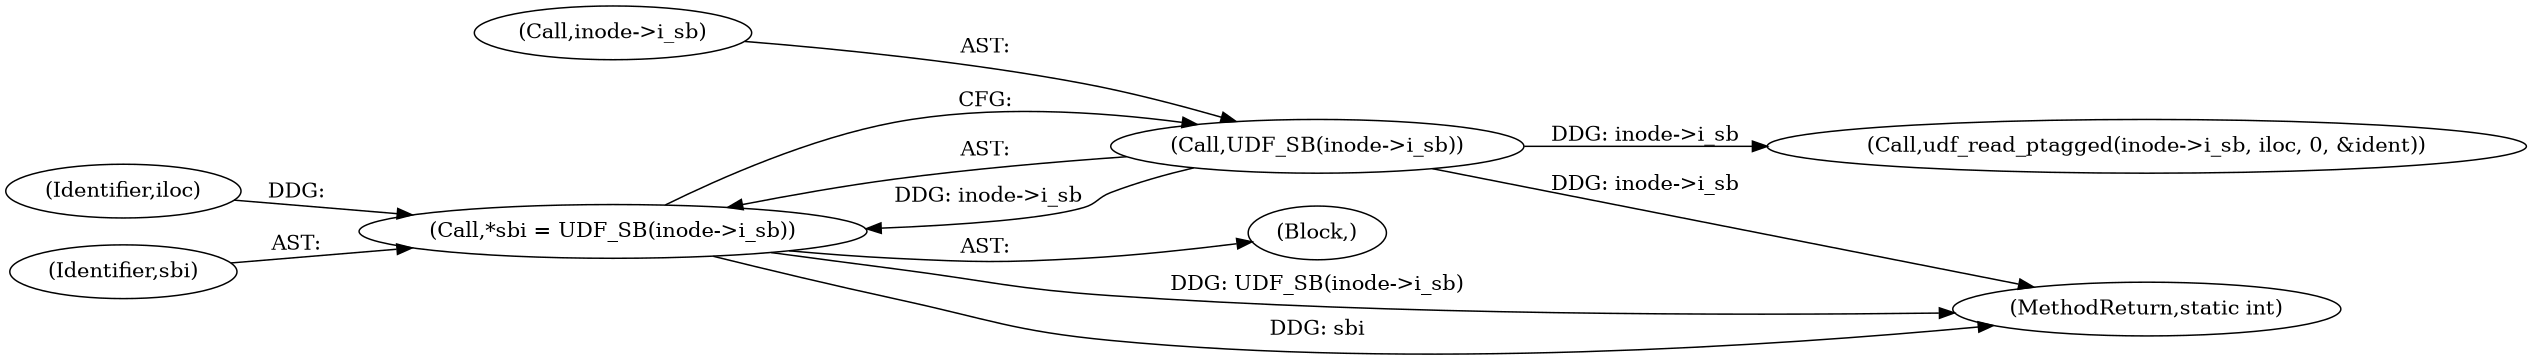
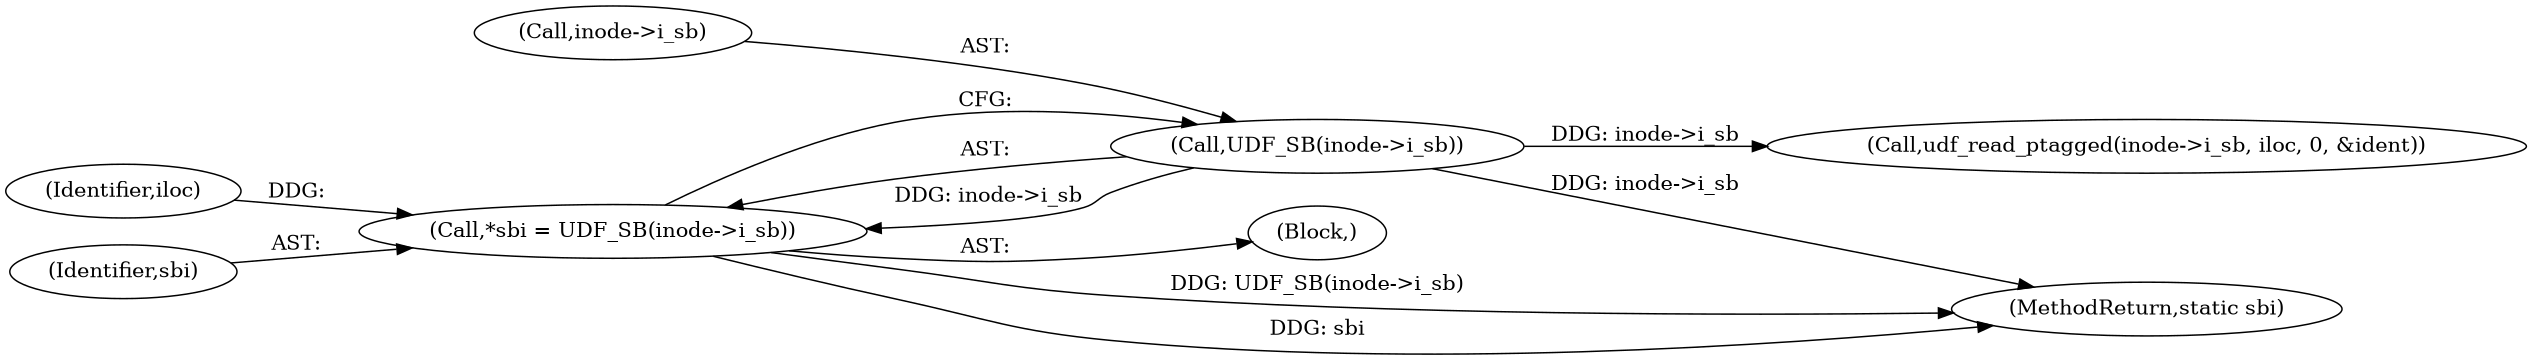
(2147, 309) -> (2147, 309)
